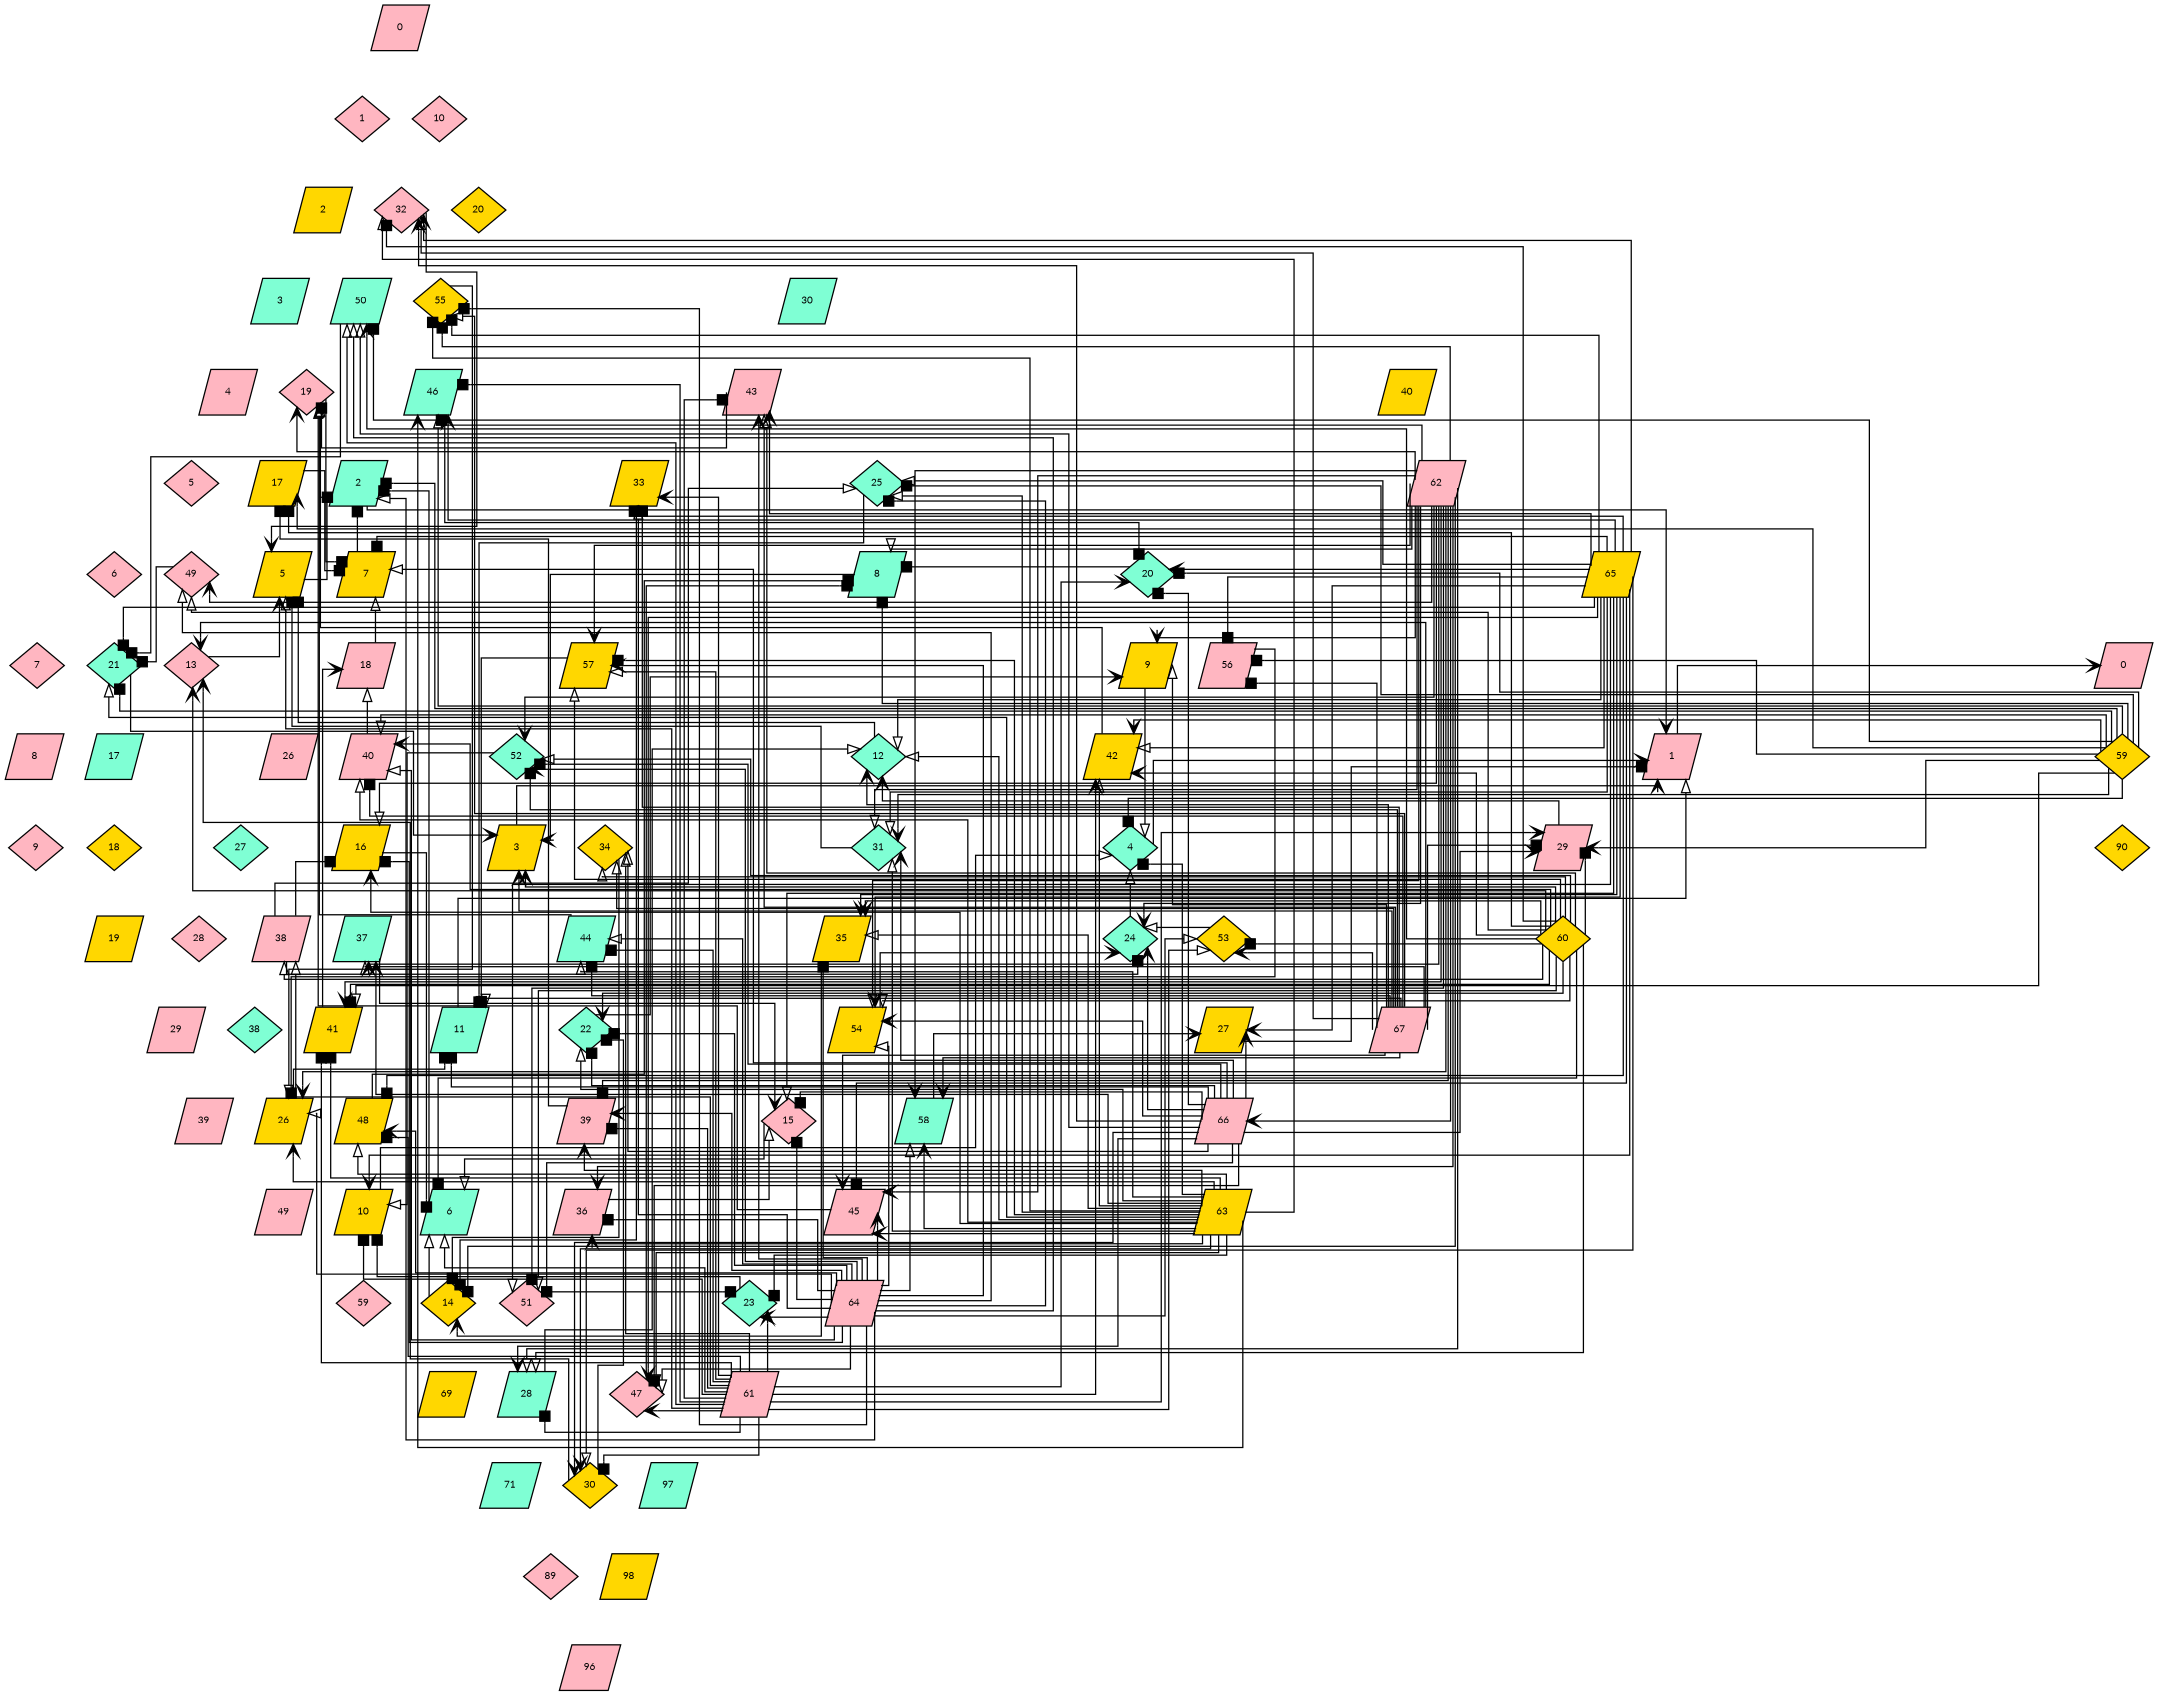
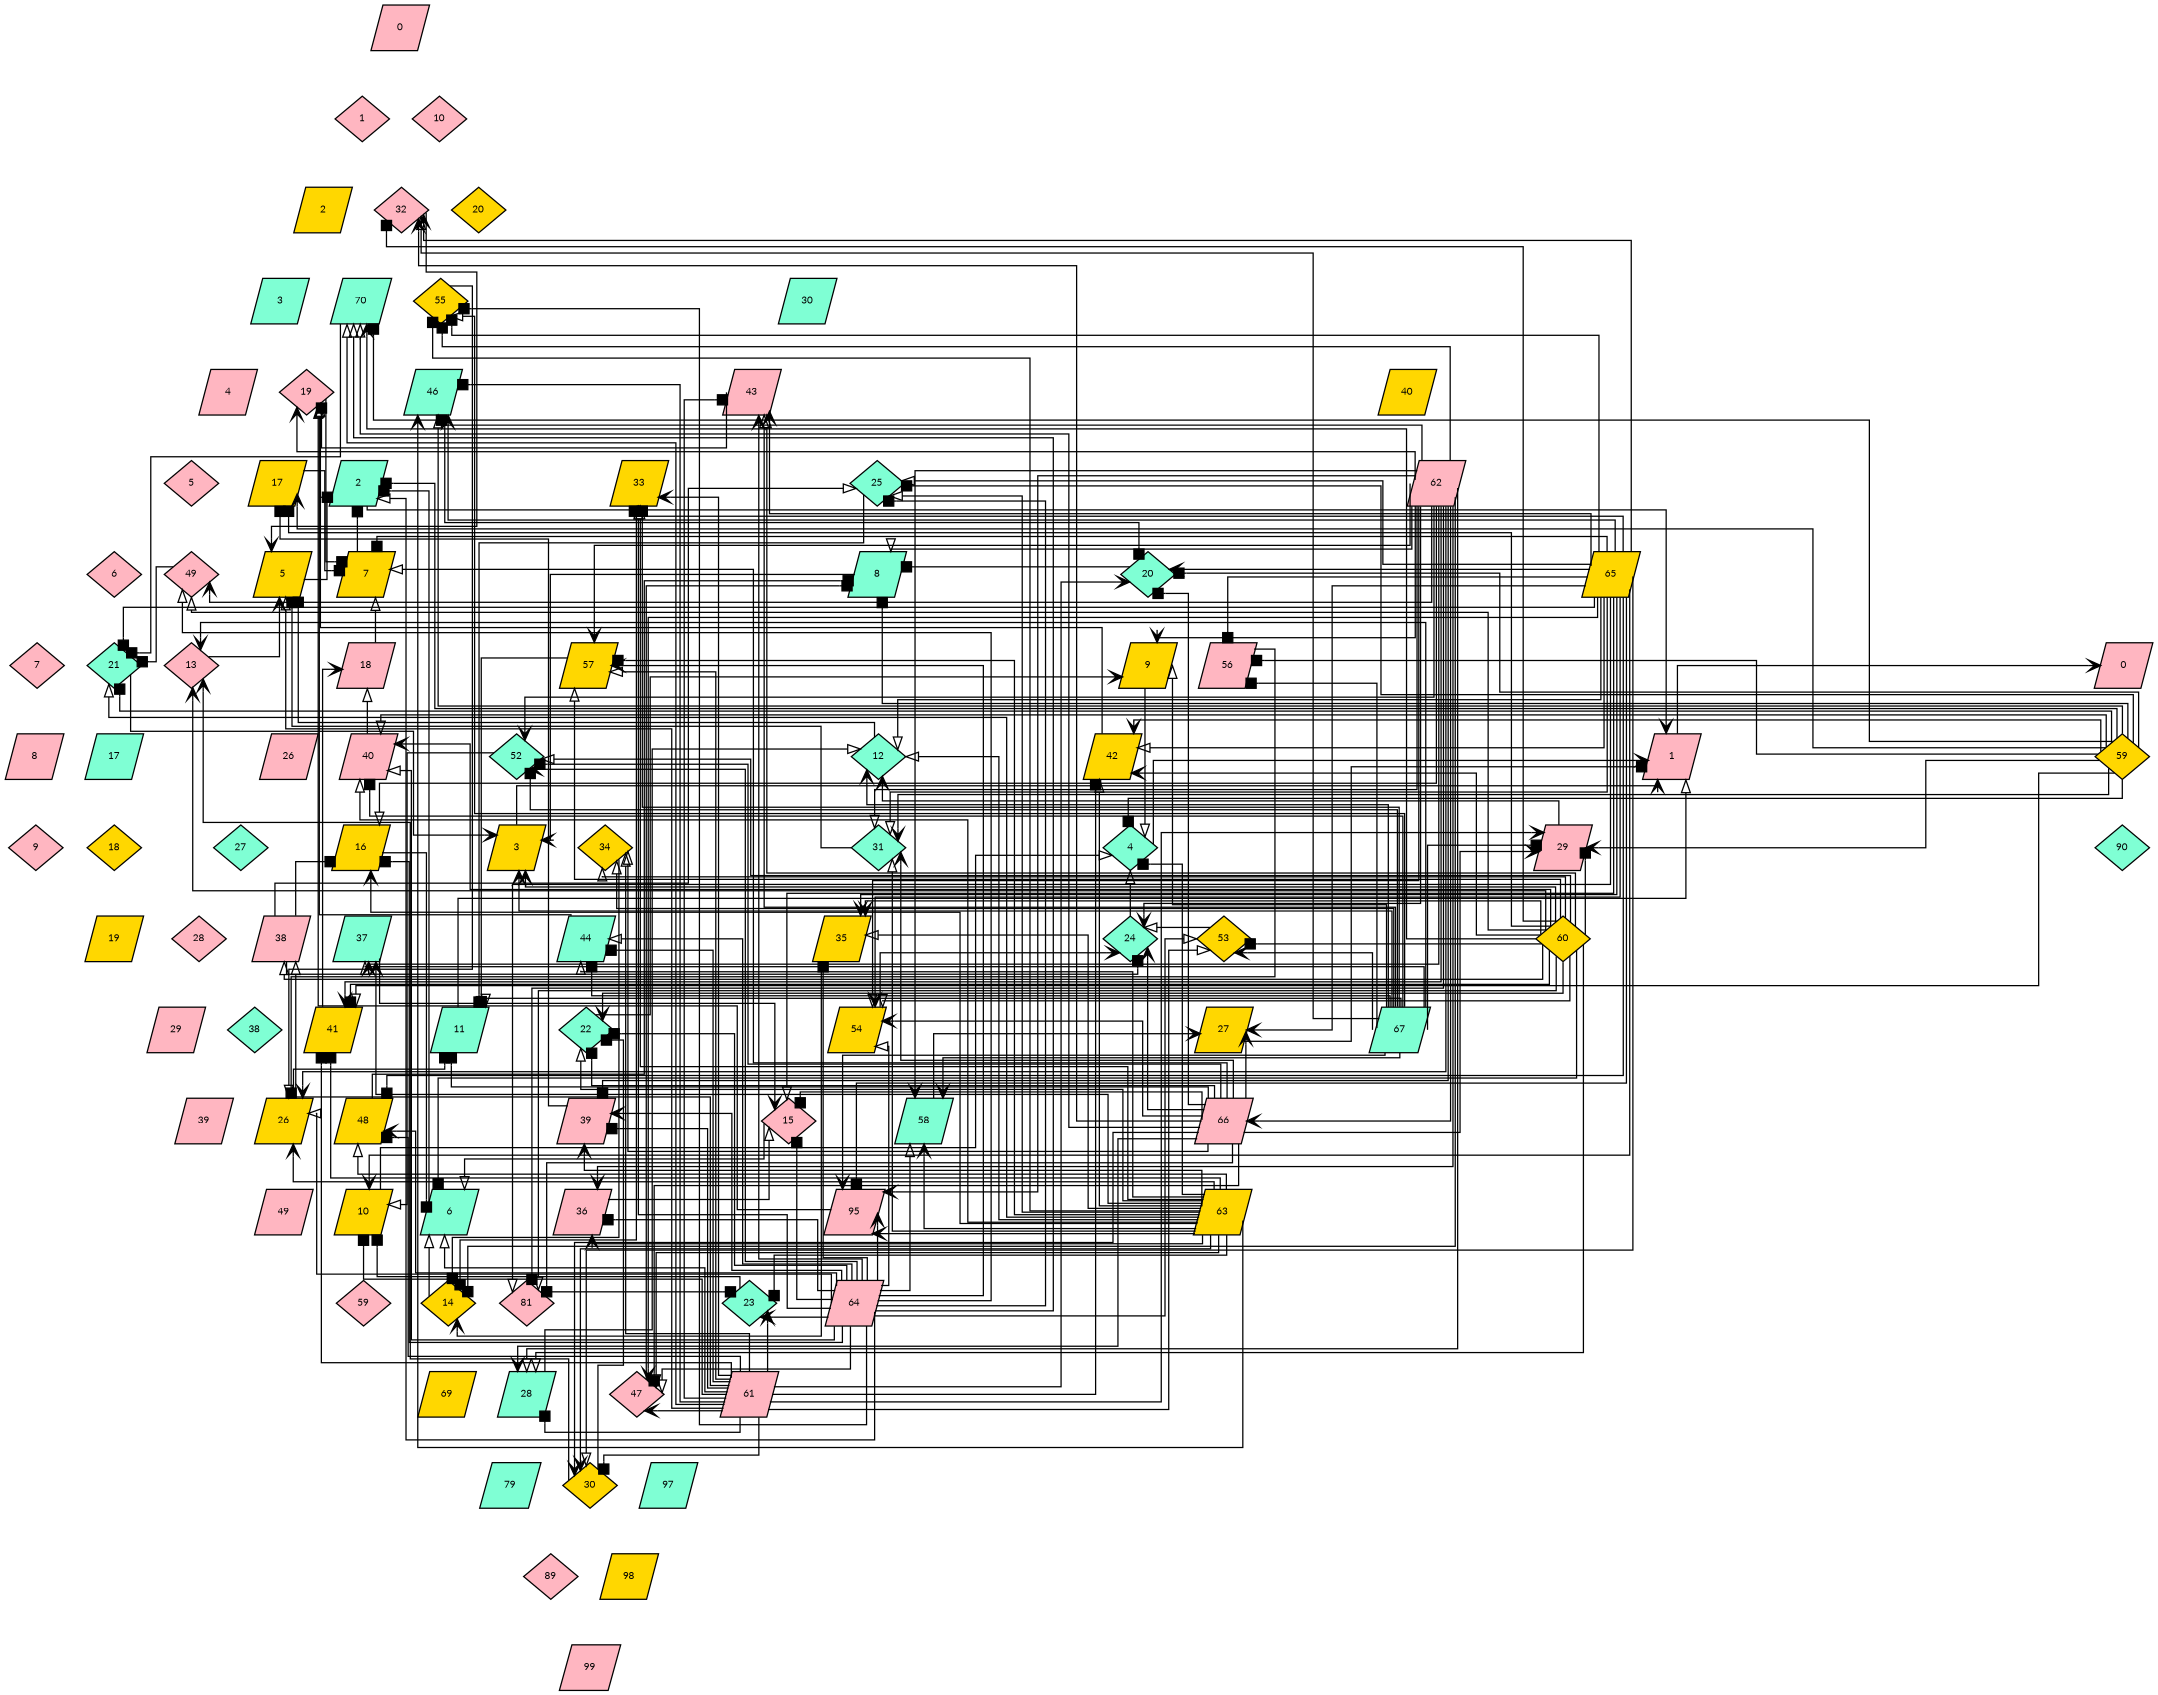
(1294, 289) -> (714, 1067)
(361, 301) -> (361, 301)
(2122, 848) -> (2122, 848)
(1400, 1030) -> (1400, 1030)
(854, 1212) -> (854, 1212)
(1096, 1278) -> (1096, 1278)
(527, 1303) -> (527, 1303)
(510, 1485) -> (510, 1485)
(590, 1668) -> (590, 1668)
